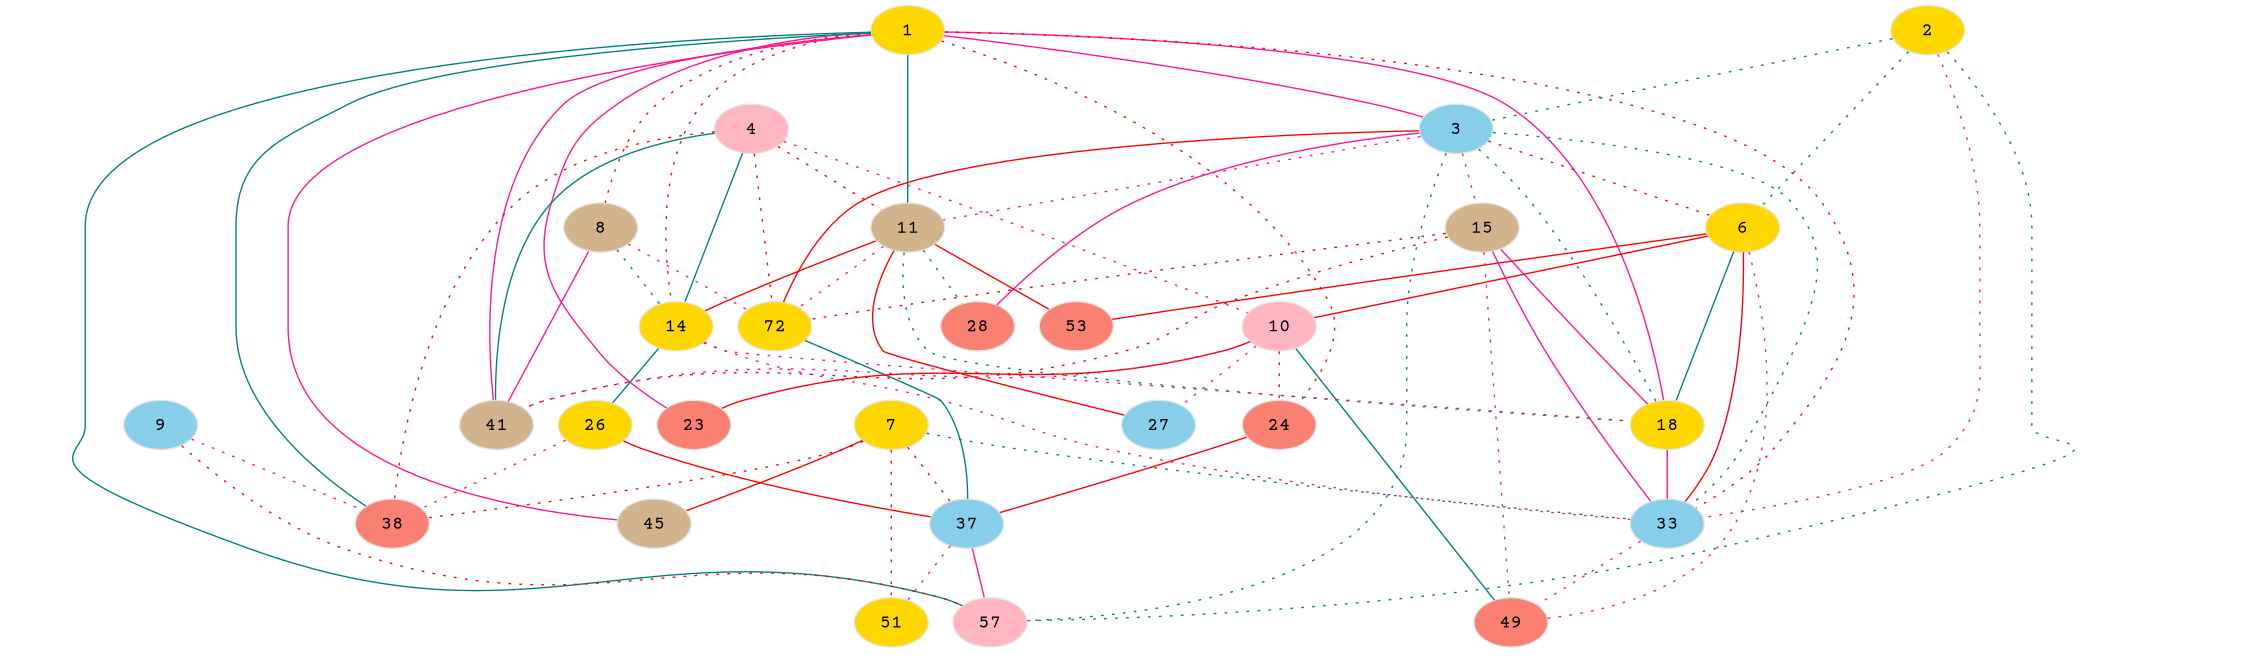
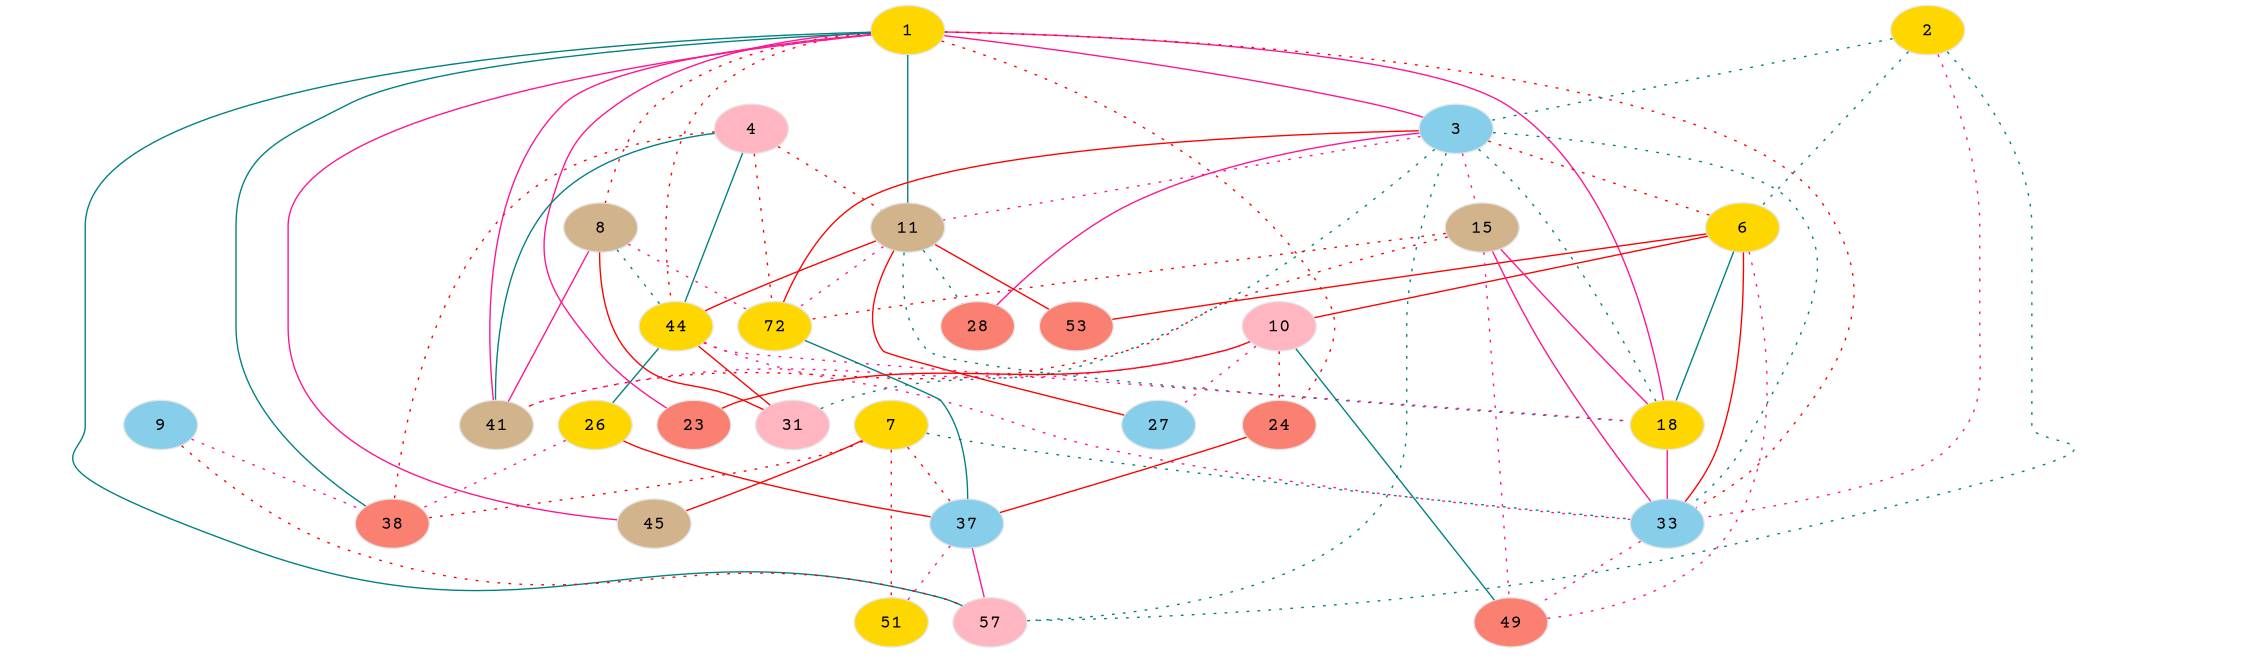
(1016, 225) -> none
(676, 326) -> (676, 326)
none -> (793, 425)
